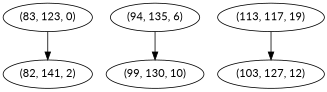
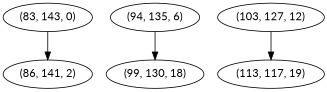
(48, 17) -> (48, 17)
(271, 42) -> (271, 42)
(48, 74) -> (48, 74)
(155, 74) -> (155, 74)
